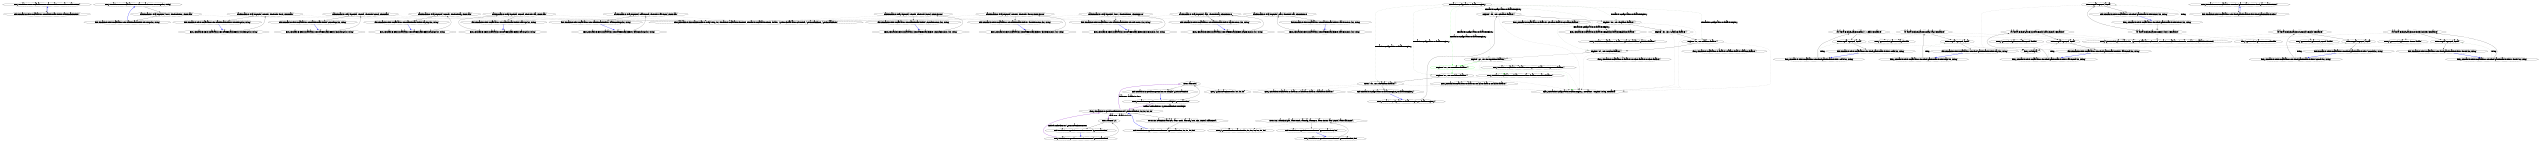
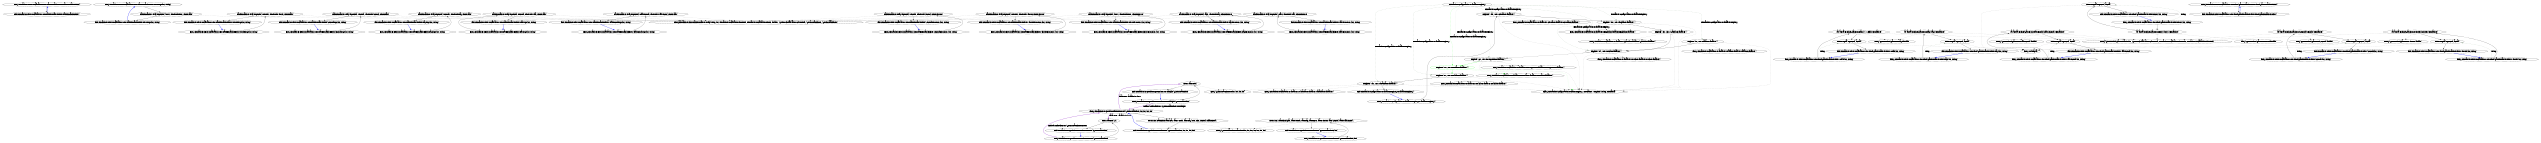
(1687, 37) -> (1658, 48)
(1380, 84) -> (1380, 84)
